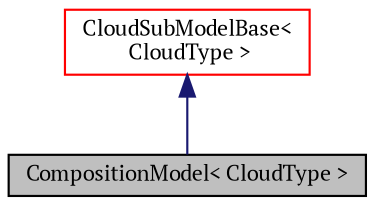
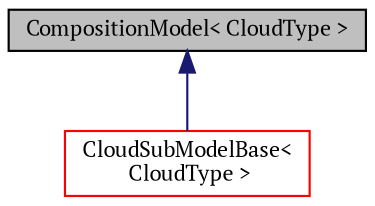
(187, 126) -> (187, 102)
